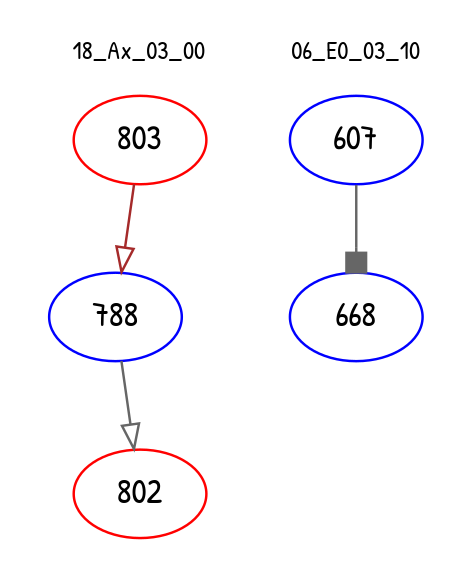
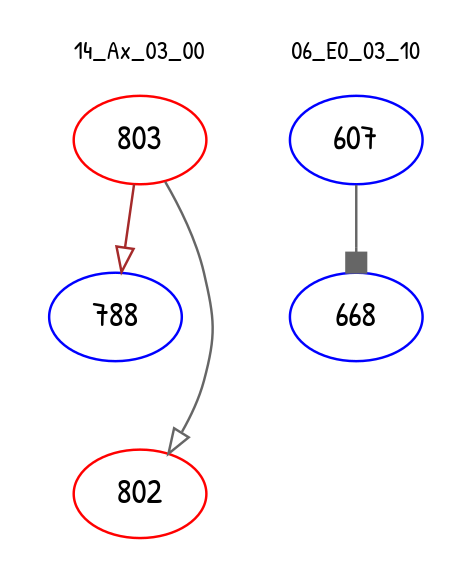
(140, 53) -> (140, 53)
(126, 393) -> (211, 305)
